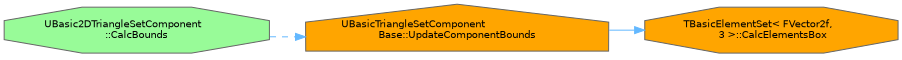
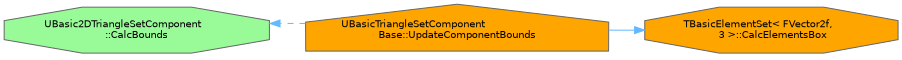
(283, 37) -> (293, 23)
